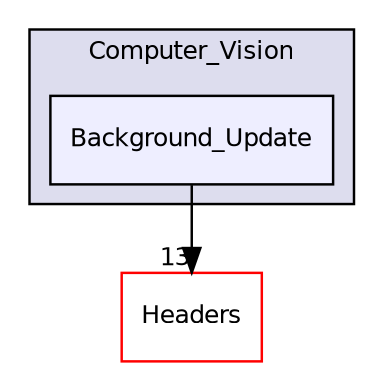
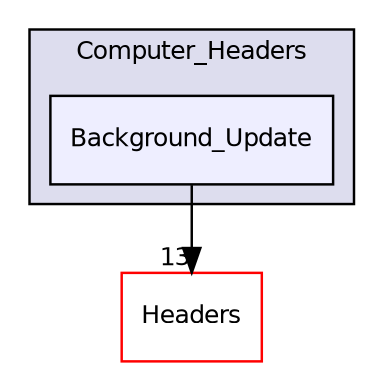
(192, 53) -> (192, 53)
